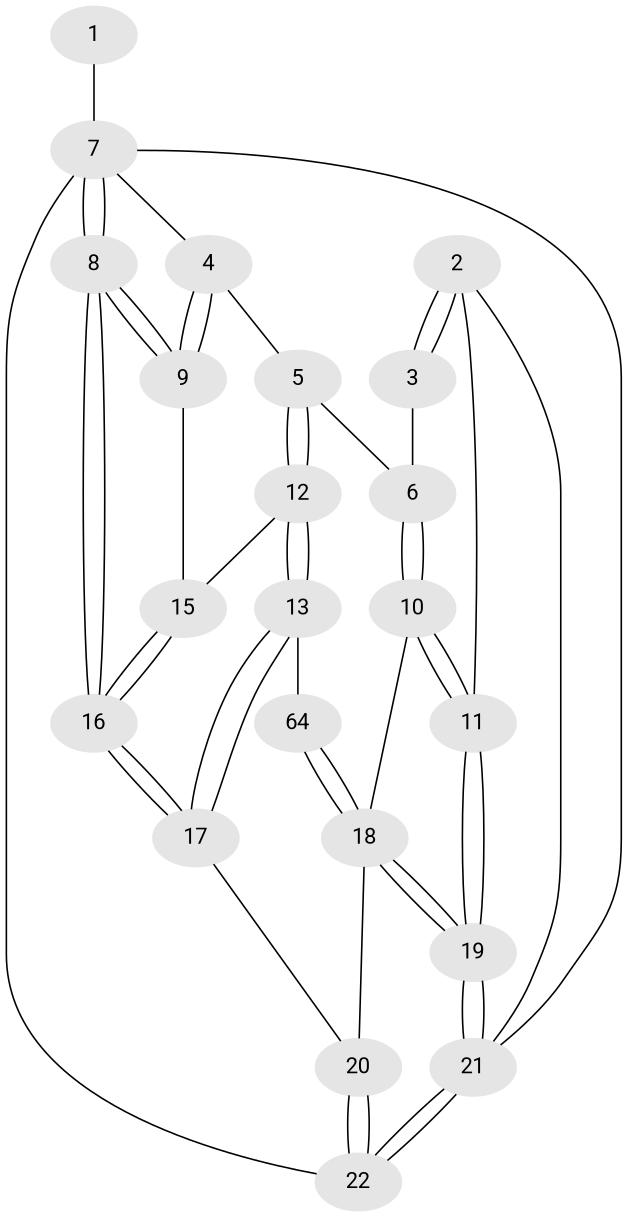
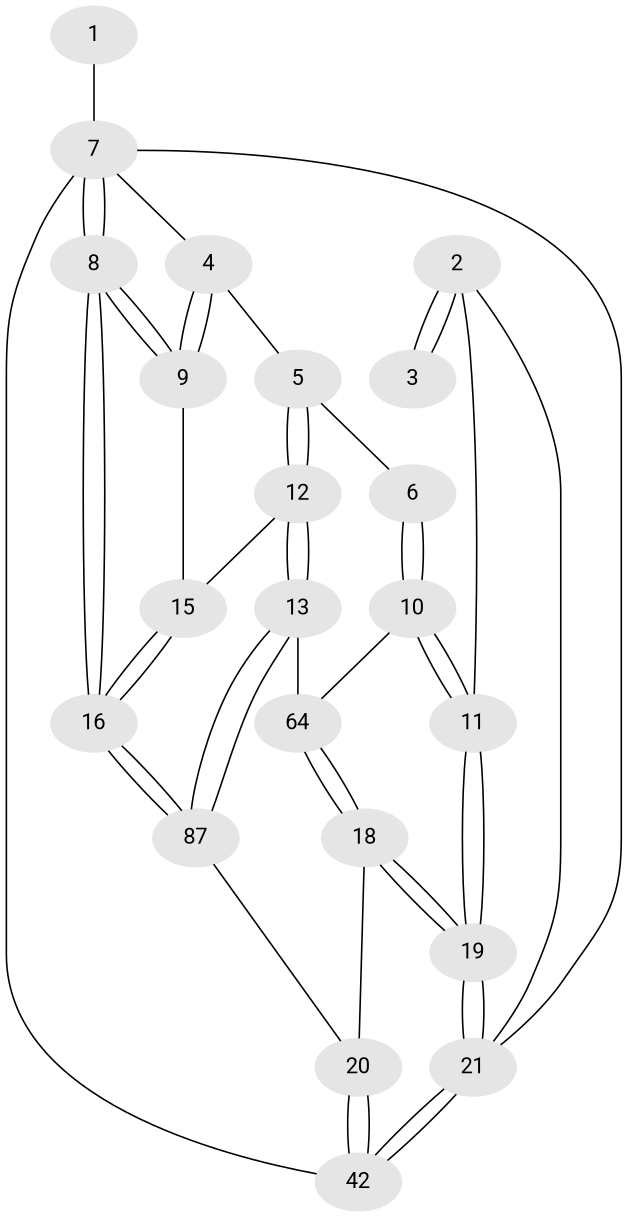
(413, 437) -> none
(389, 723) -> (355, 666)
(196, 838) -> (196, 838)
(358, 1182) -> (358, 1182)
